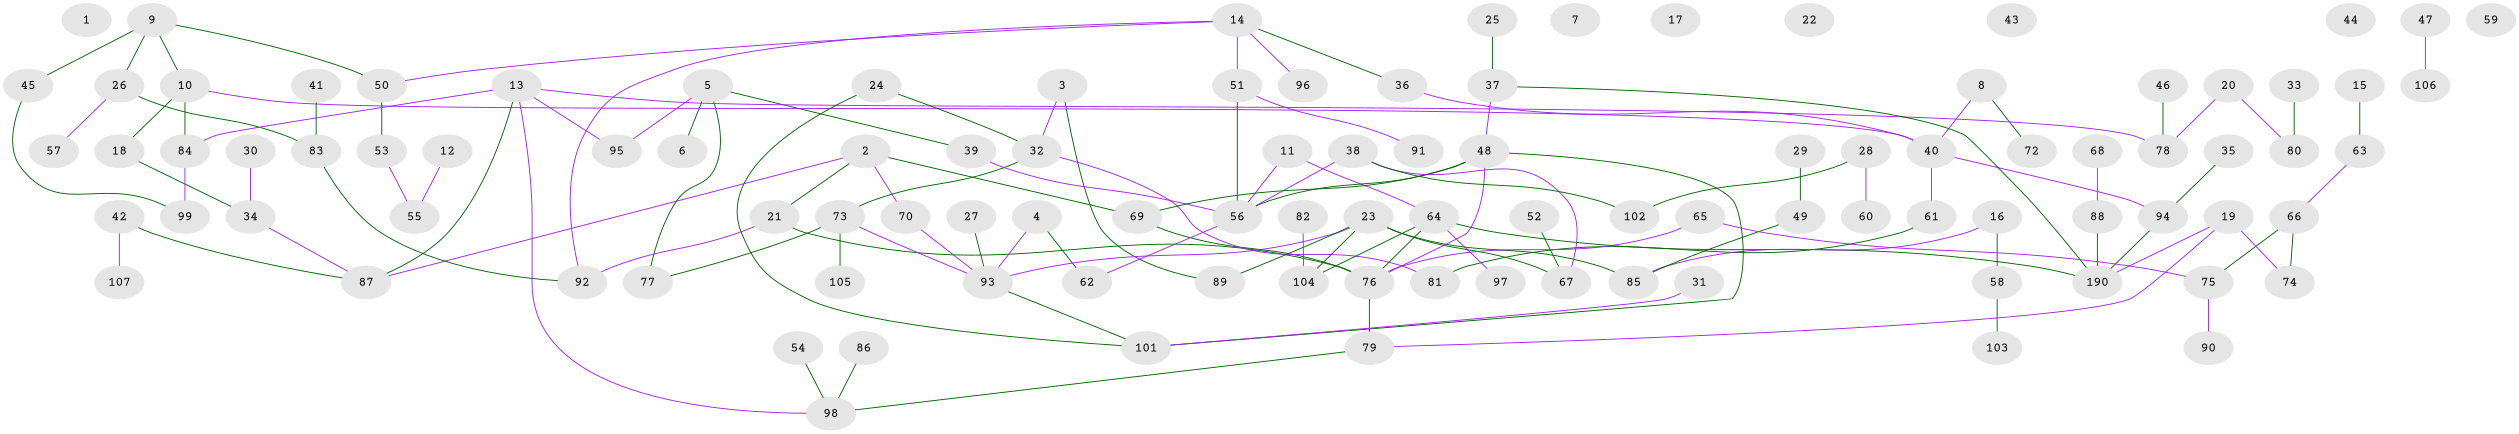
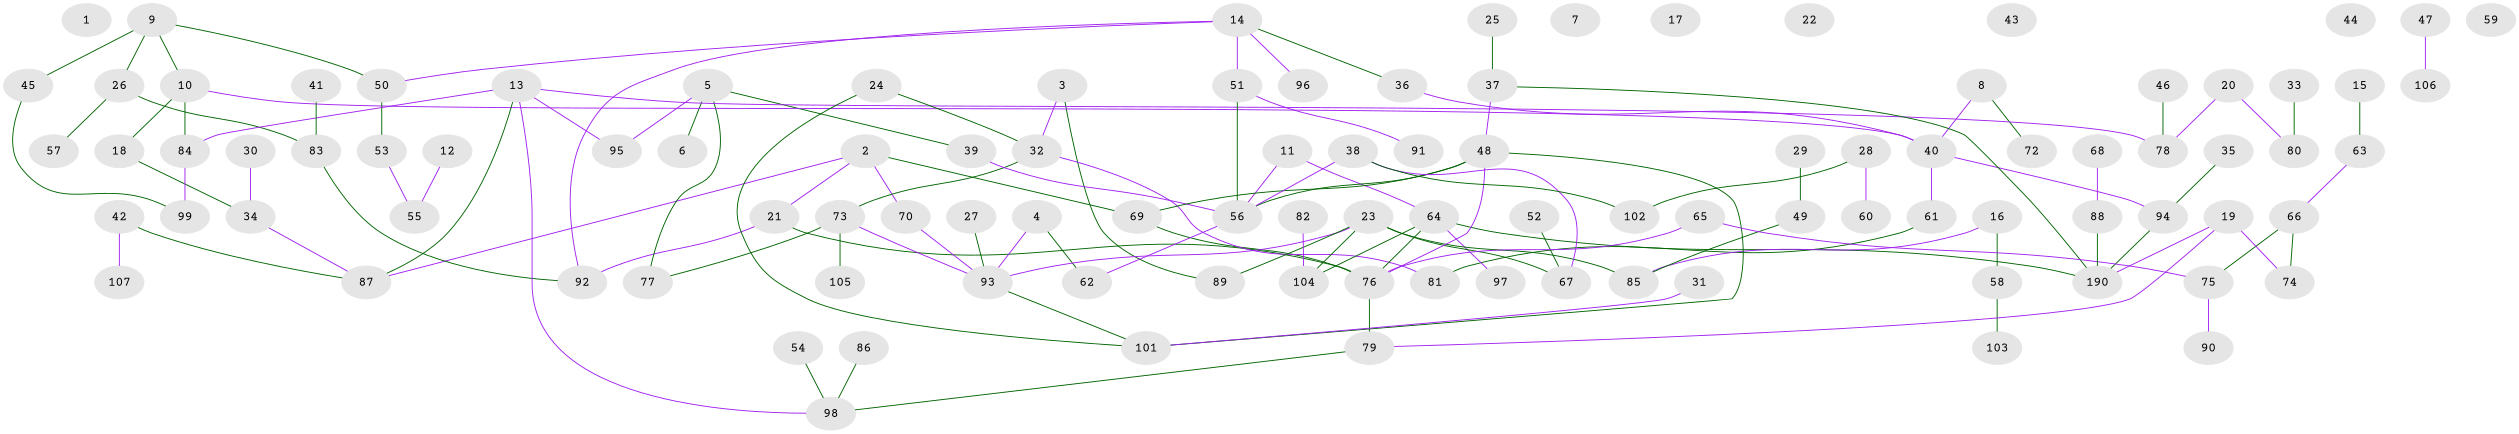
(87, 118) -> (87, 118)
(820, 184) -> (820, 184)
